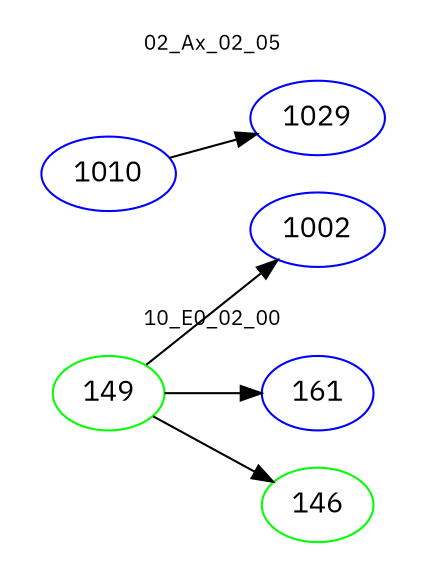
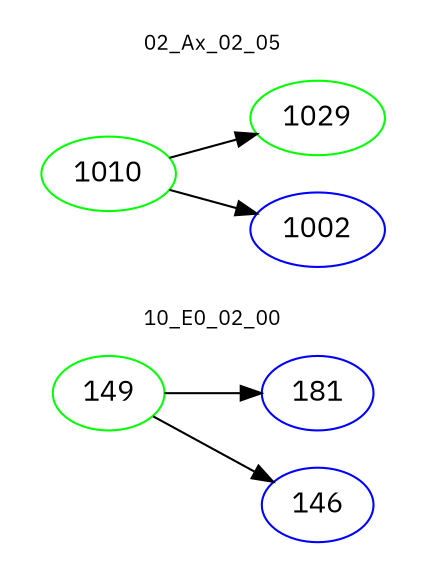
(318, 118) -> (318, 118)
(109, 174) -> (109, 174)
(204, 319) -> (203, 199)
(318, 393) -> (318, 393)
(318, 505) -> (318, 505)
